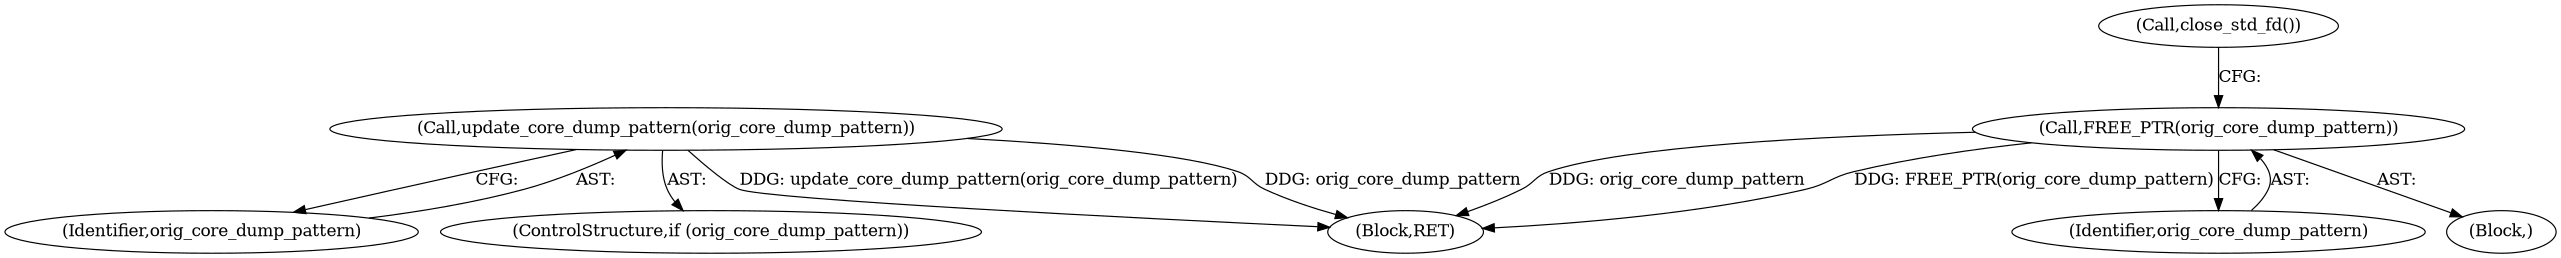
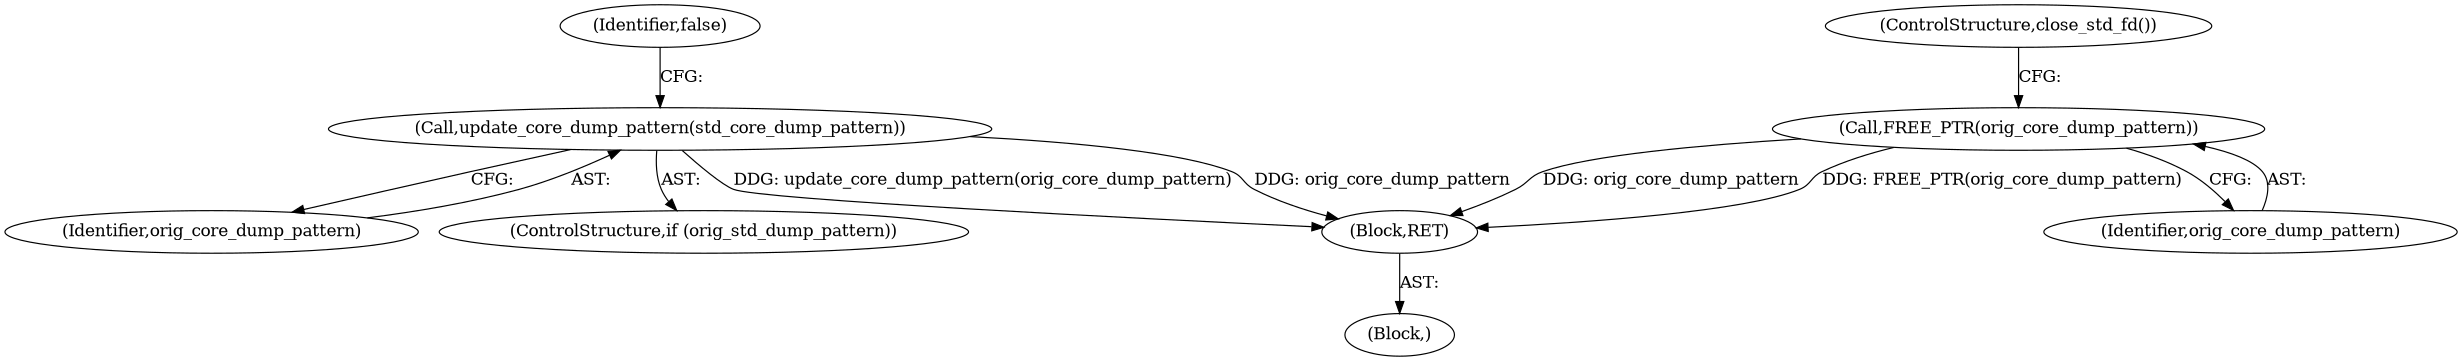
none -> (660, 26)
(2219, 26) -> (2019, 26)
(666, 129) -> (660, 129)
(2362, 181) -> (1400, 277)
(711, 232) -> (704, 232)
